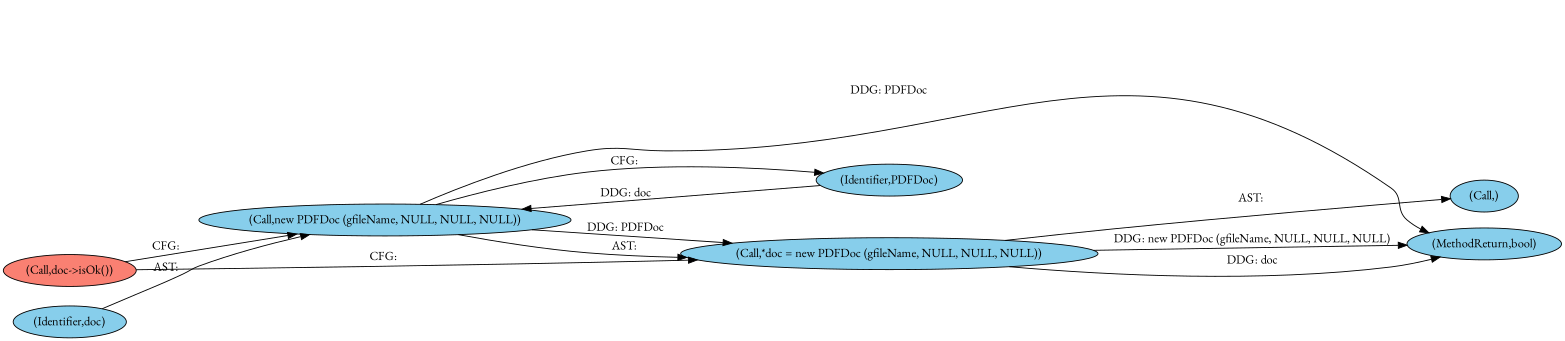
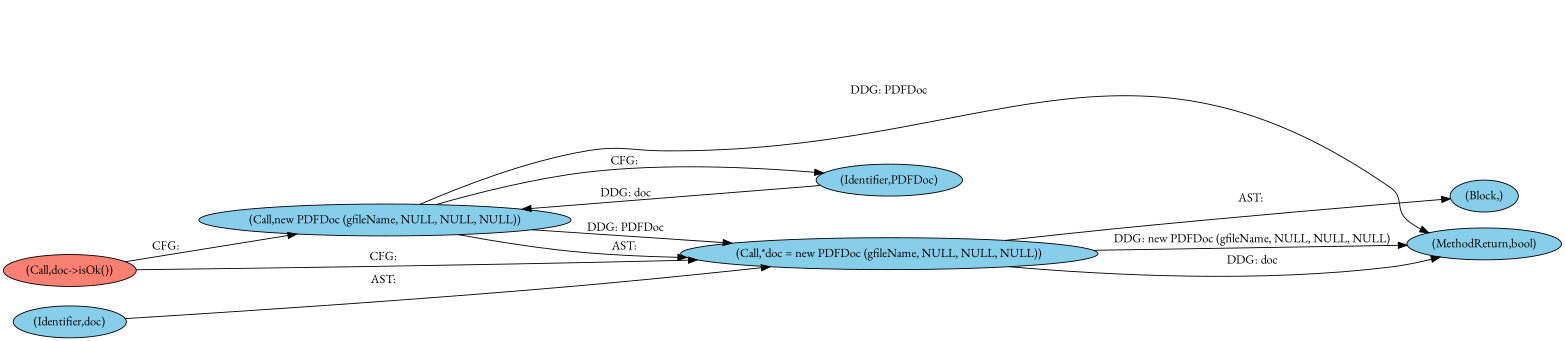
(1484, 196) -> (1484, 196)
(209, 262) -> (444, 297)
